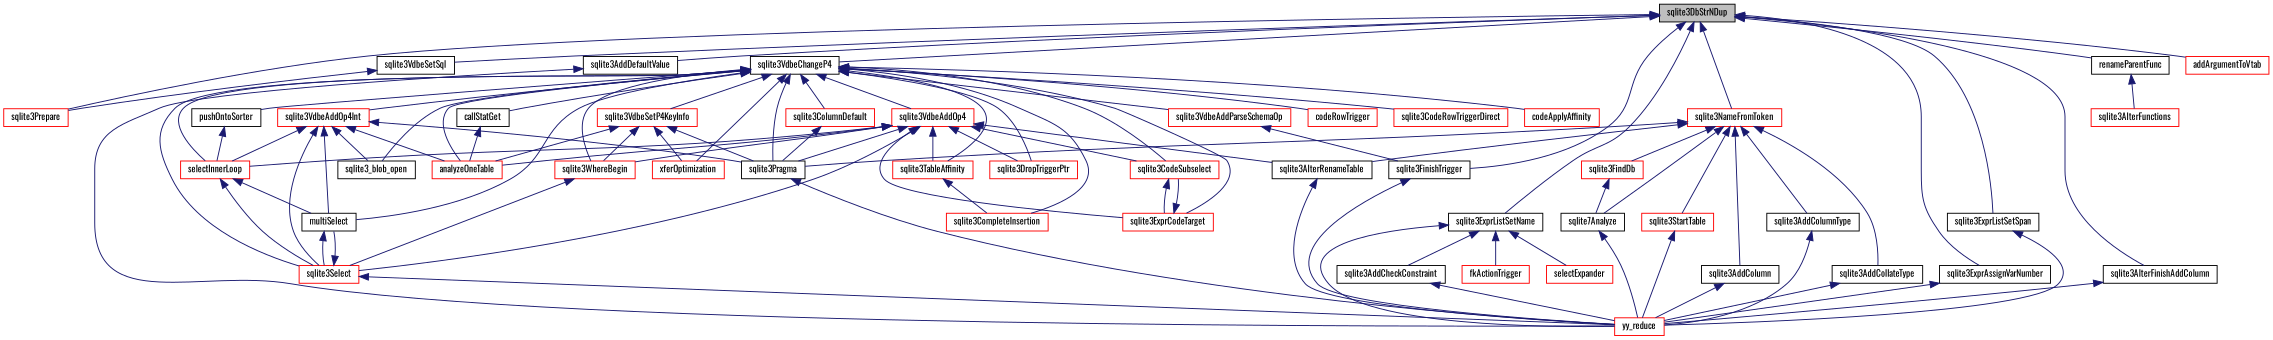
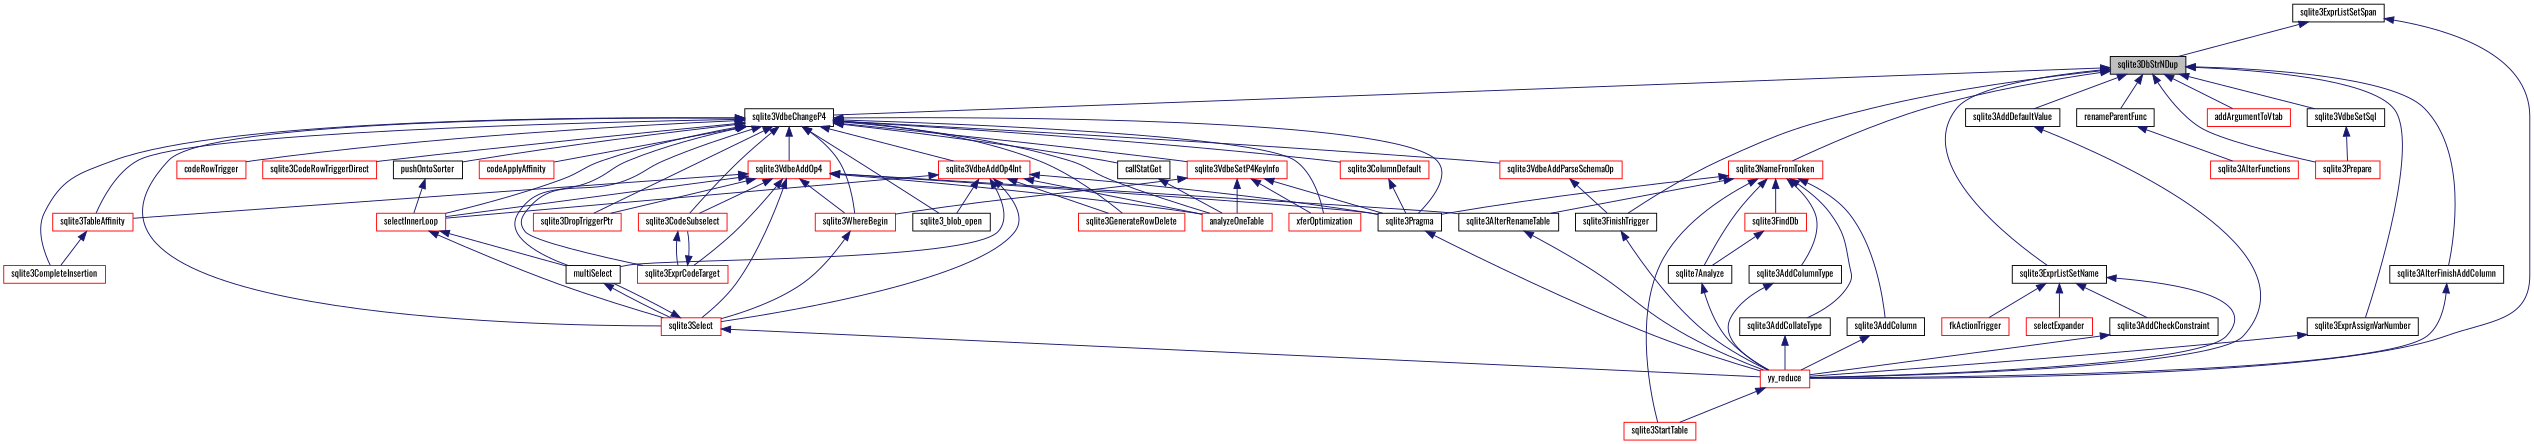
(1924, 50) -> (2239, 40)
none -> (1132, 222)
(1657, 279) -> (1718, 407)
